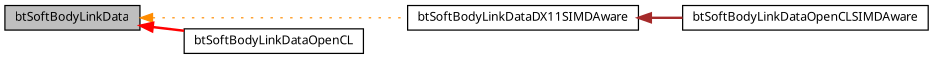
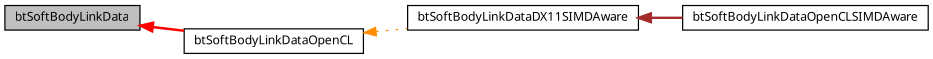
(280, 18) -> (392, 30)
